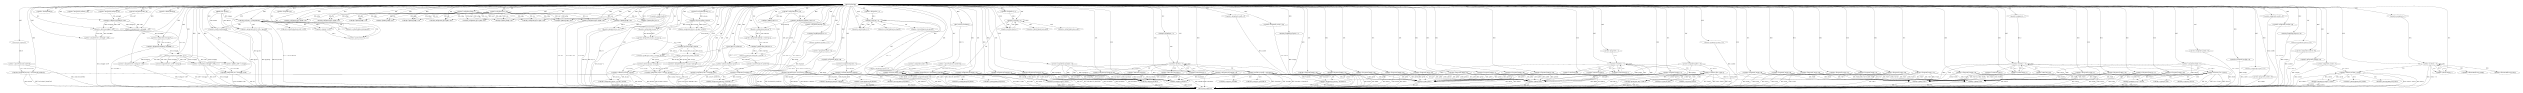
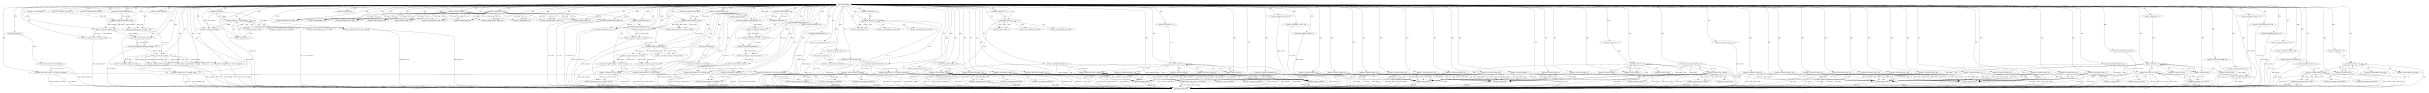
none -> (689, 12)
(2084, 85) -> (934, 87)
